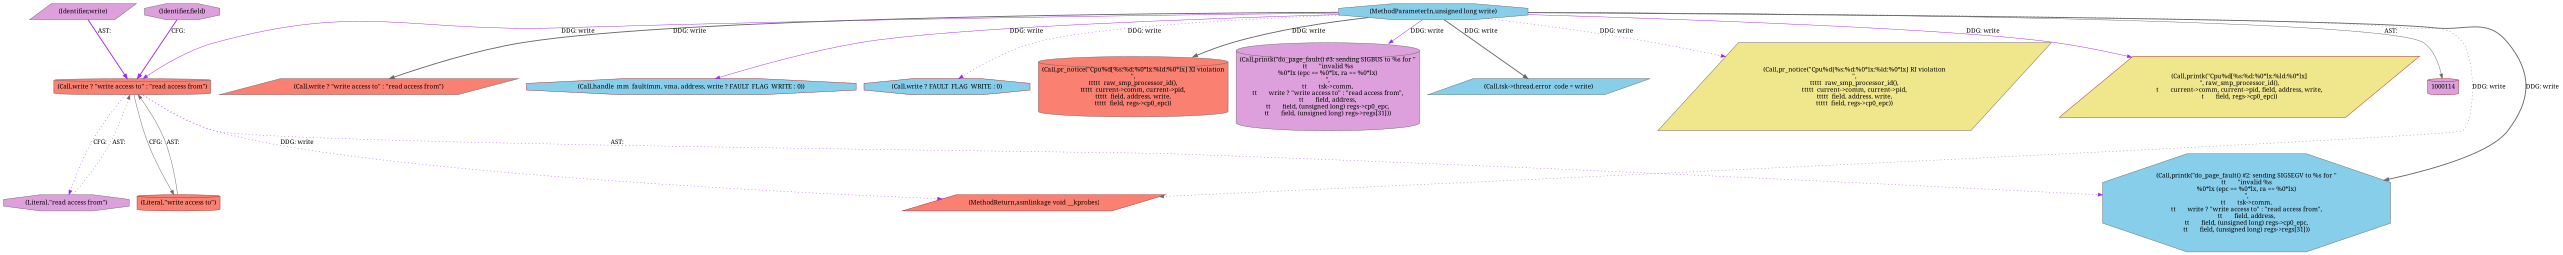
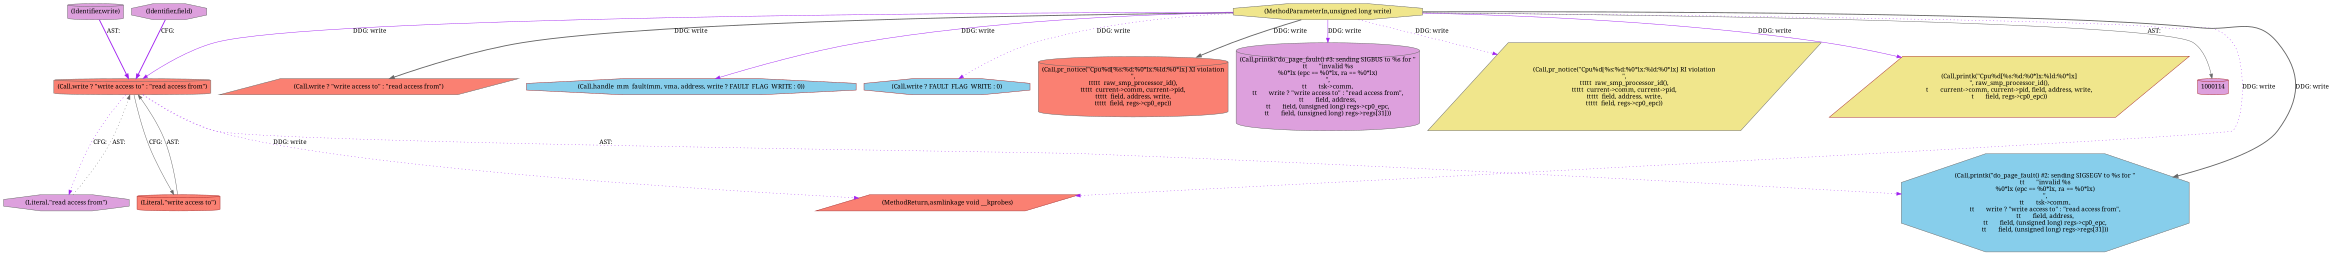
(83, 12) -> (96, 12)
(1433, 12) -> (1328, 12)
(1539, 87) -> none
(2328, 140) -> (2109, 140)
